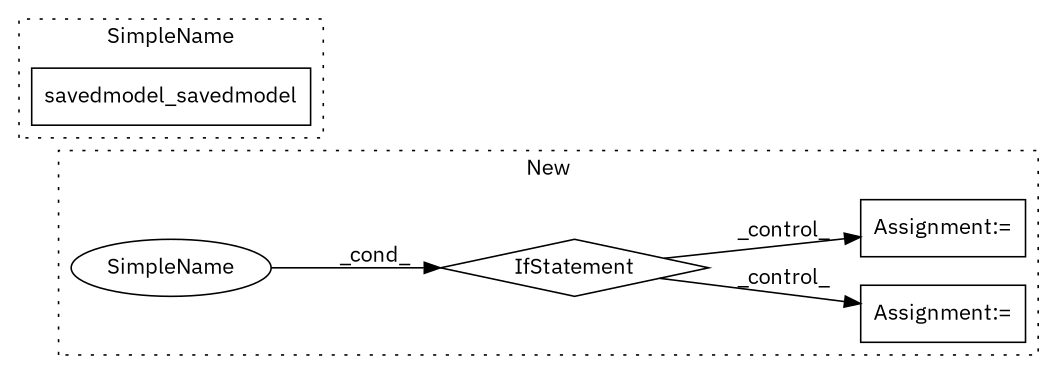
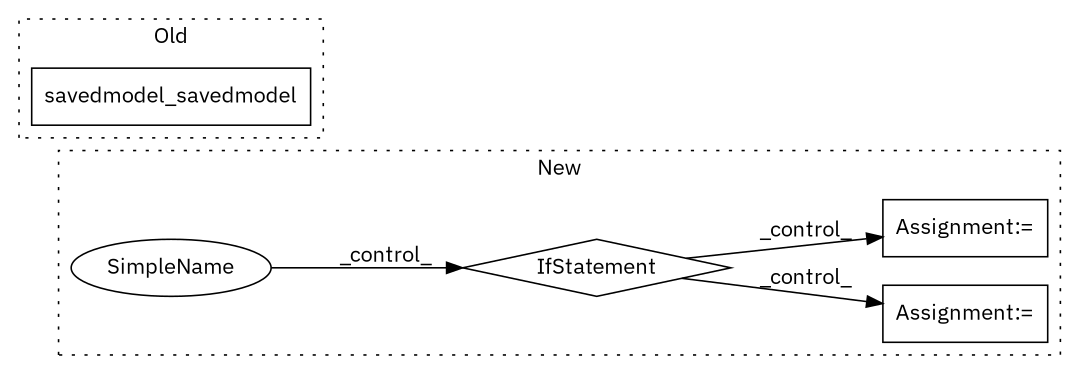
(171, 37) -> (171, 37)
(376, 256) -> (387, 256)
